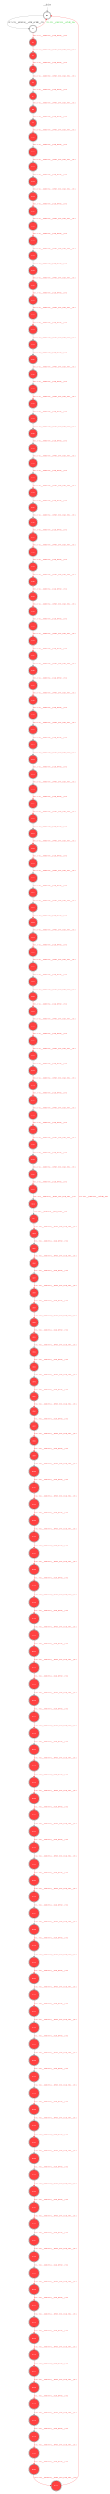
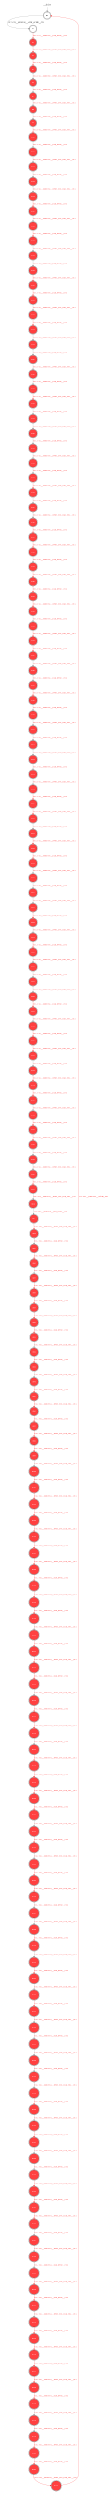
(42, 25) -> none
